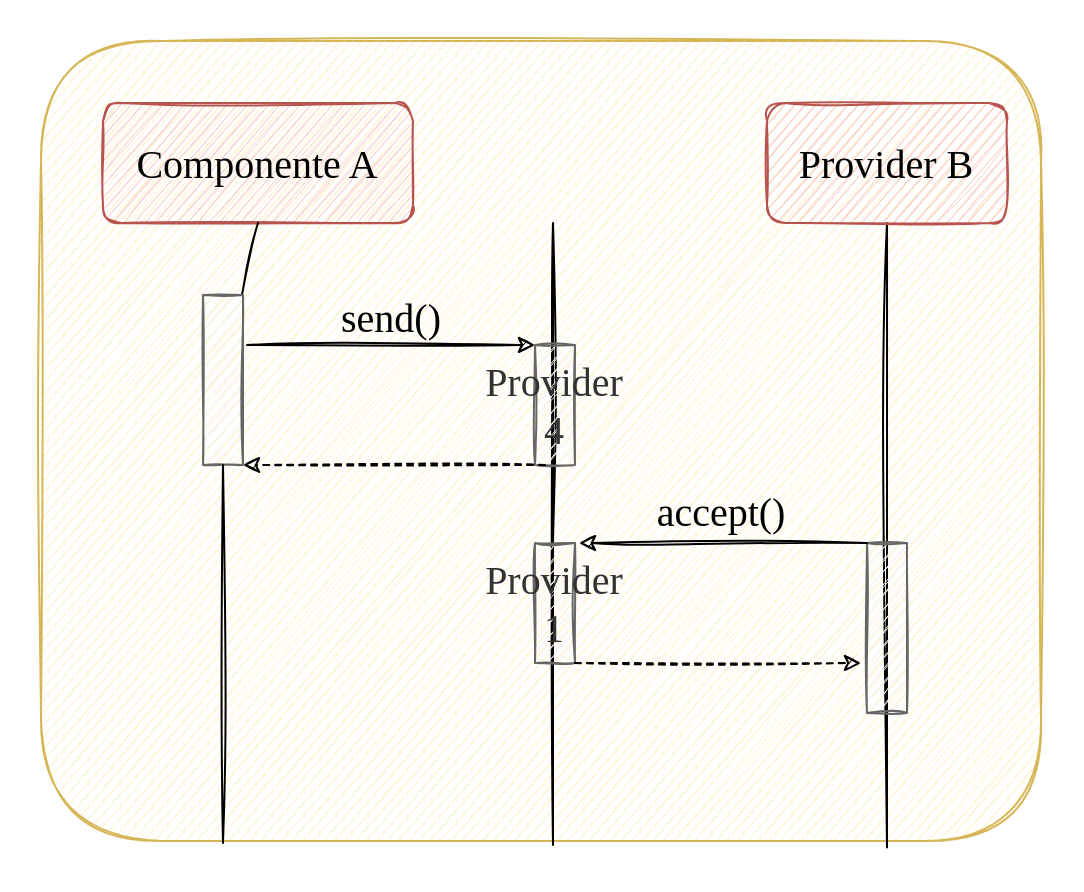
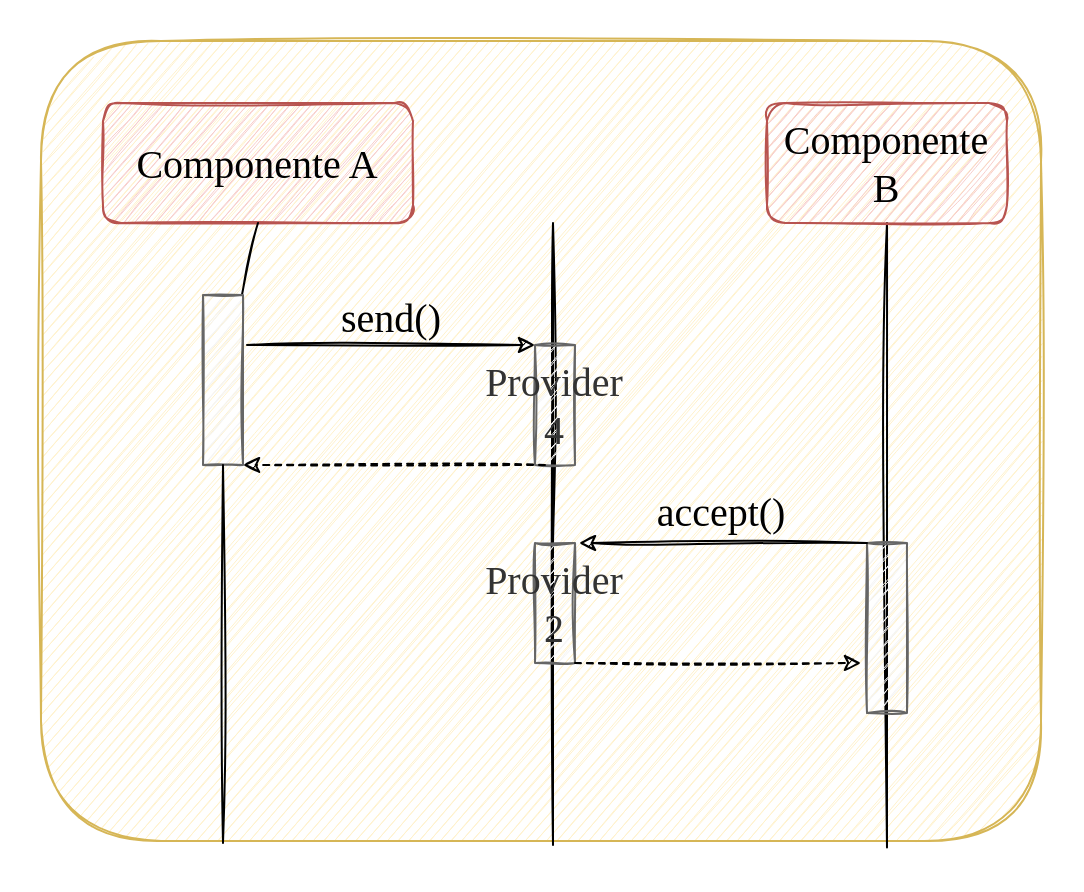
(887, 163) -> (887, 163)
(555, 603) -> (555, 603)
